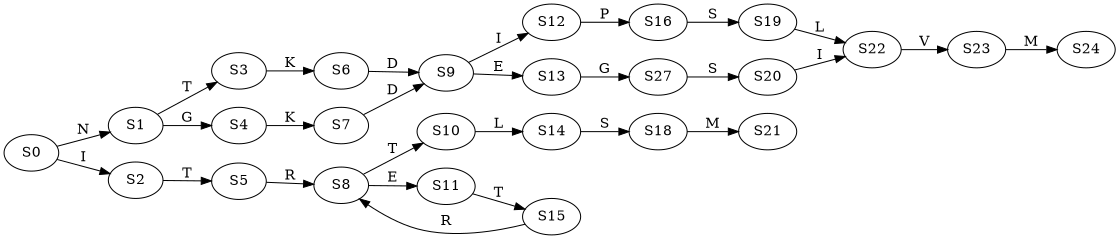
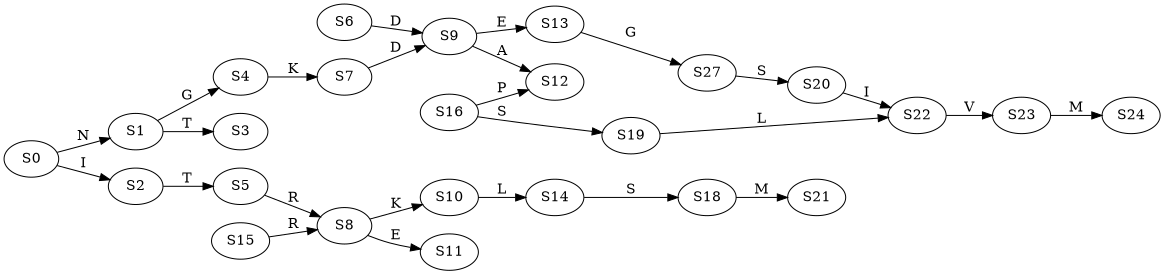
(600, 22) -> (497, 99)
(499, 39) -> (502, 51)
(285, 71) -> none
(393, 149) -> (396, 204)
(494, 200) -> none
